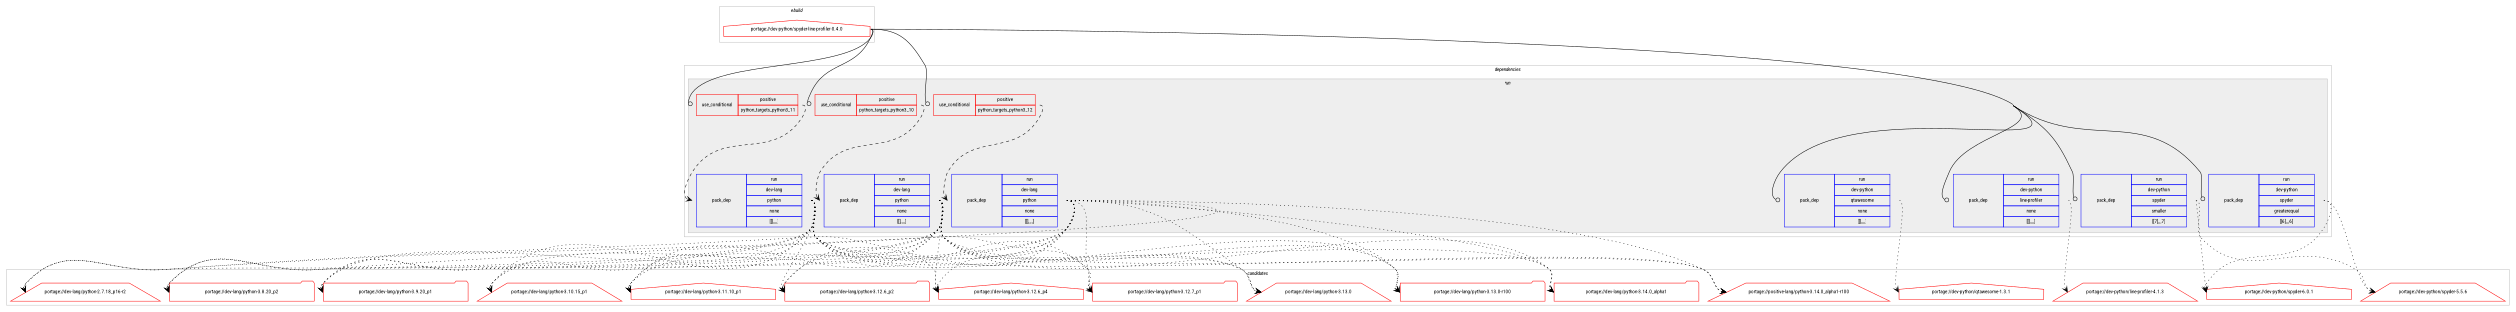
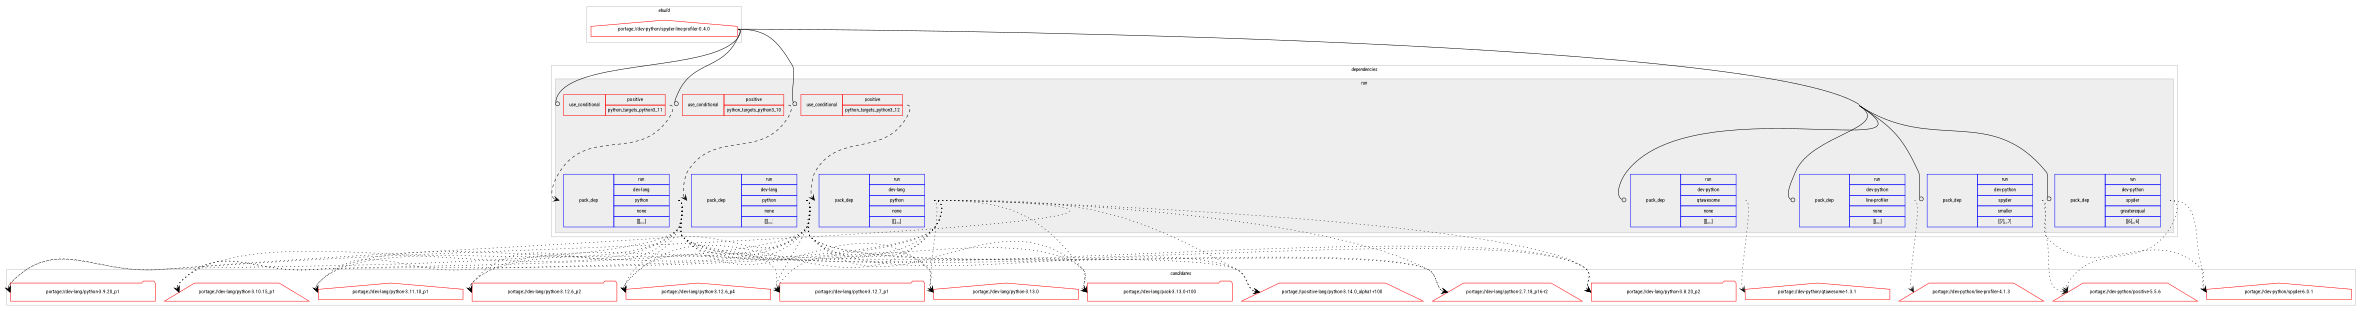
(1319, 292) -> (1006, 292)
(1473, 292) -> (1160, 292)
(1626, 292) -> none
(2433, 292) -> (2125, 292)
